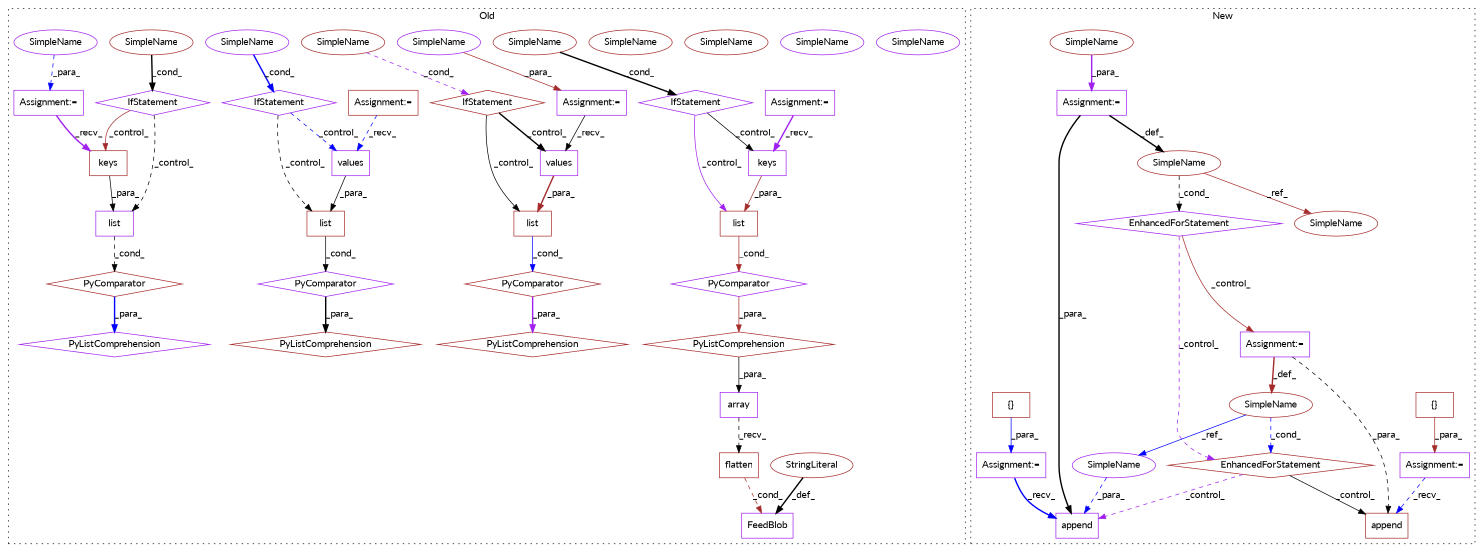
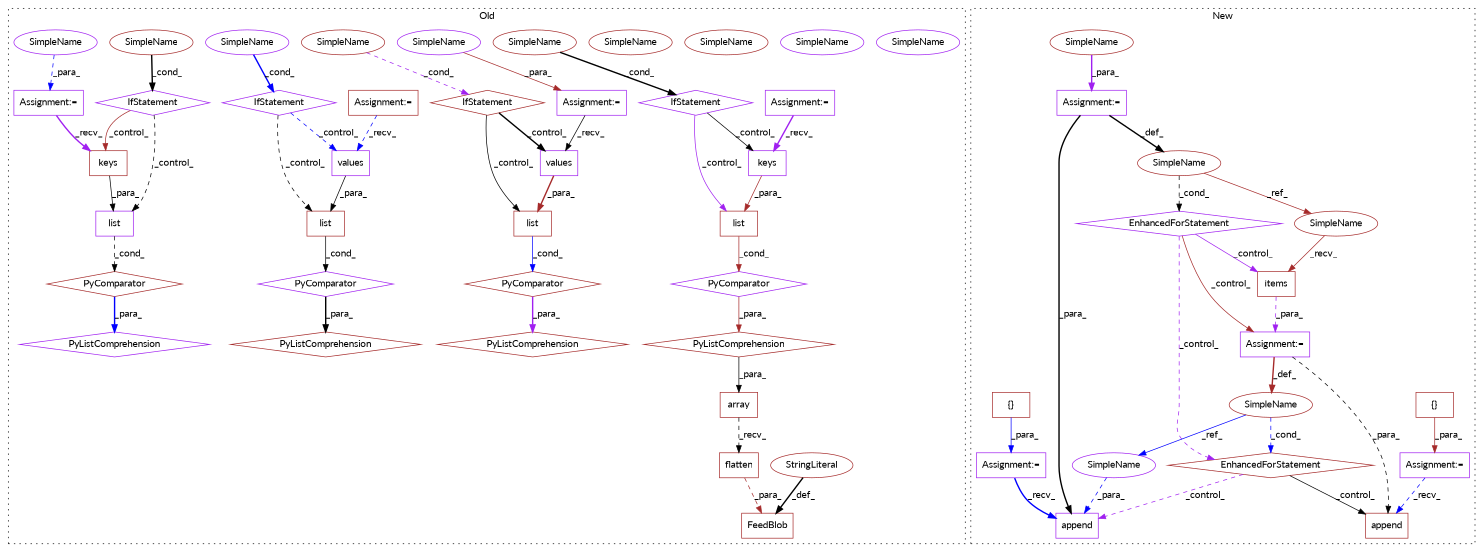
none -> (1276, 284)
(739, 405) -> (739, 405)
(768, 495) -> (768, 495)
(767, 526) -> (767, 526)
